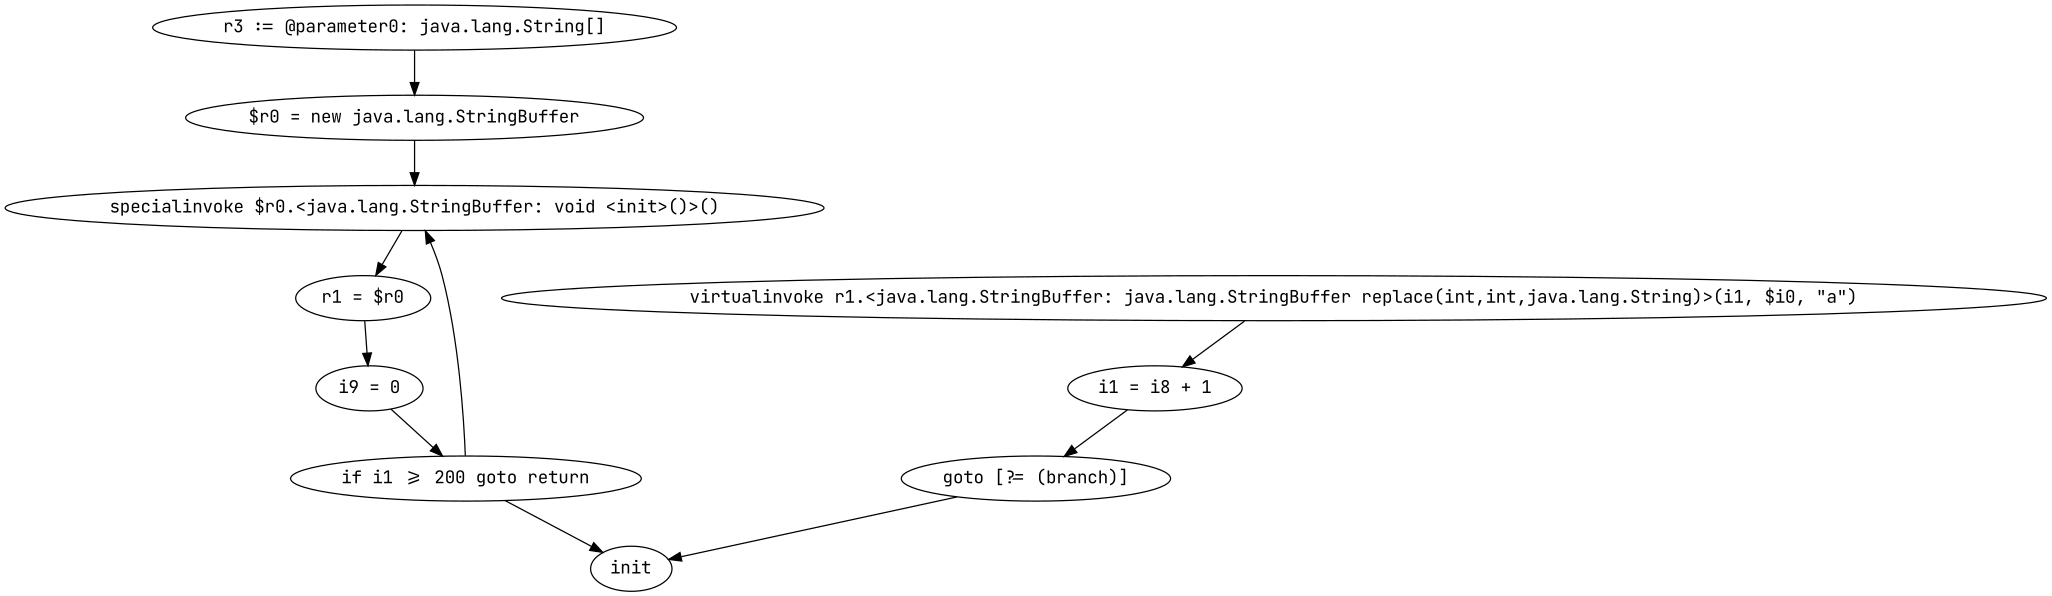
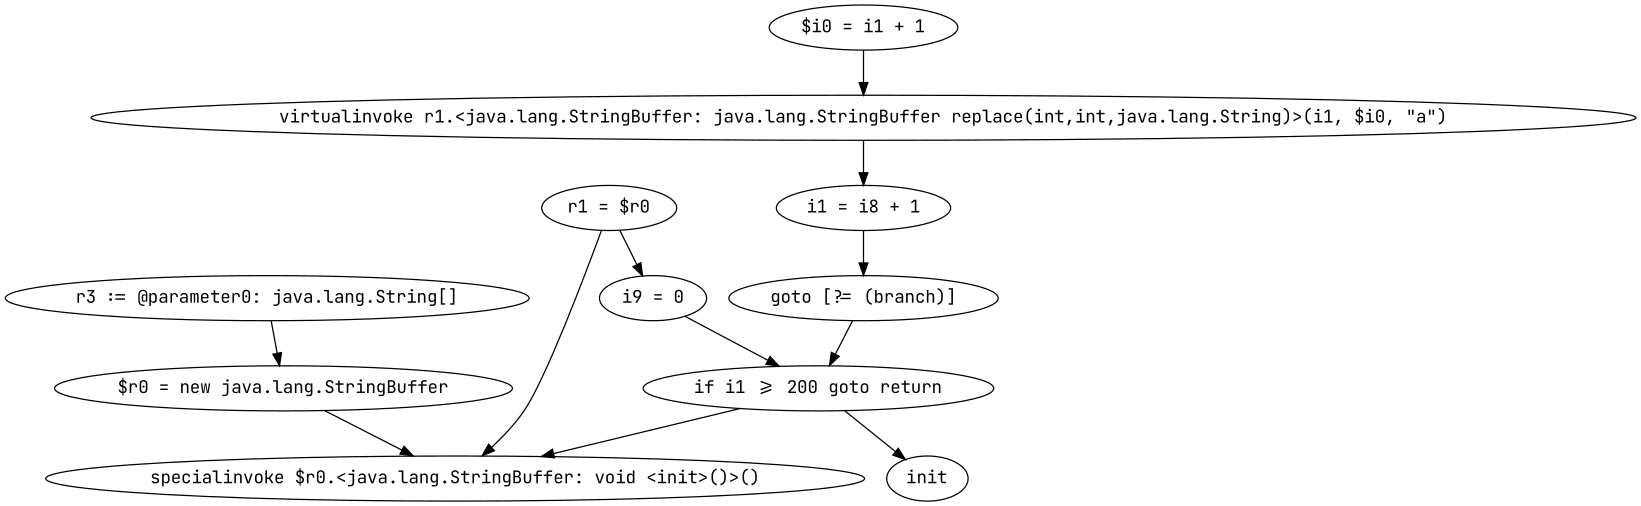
none -> (864, 28)
(392, 248) -> (557, 345)
(819, 527) -> (844, 337)
